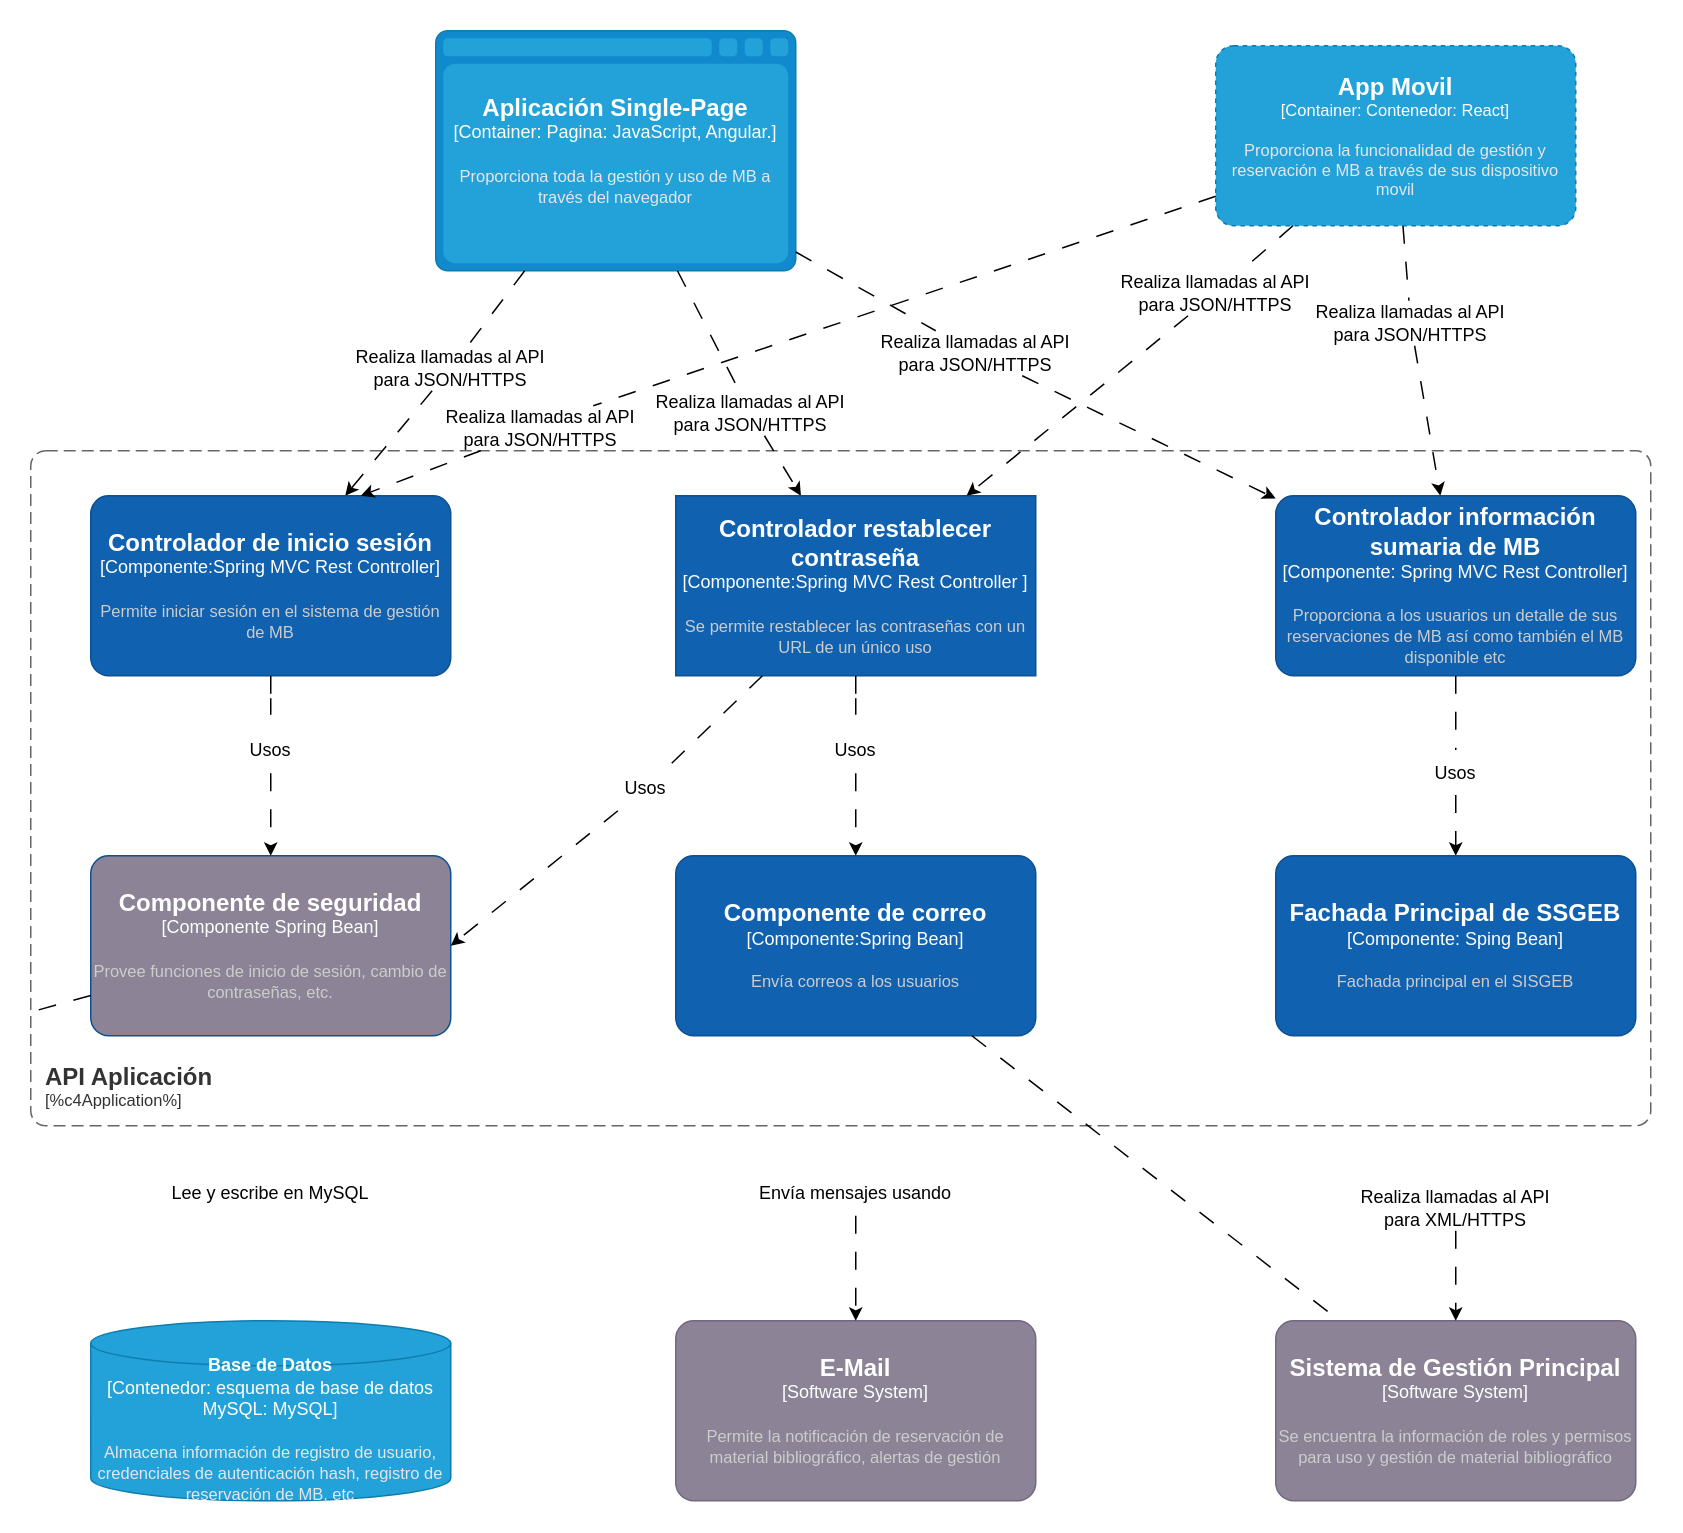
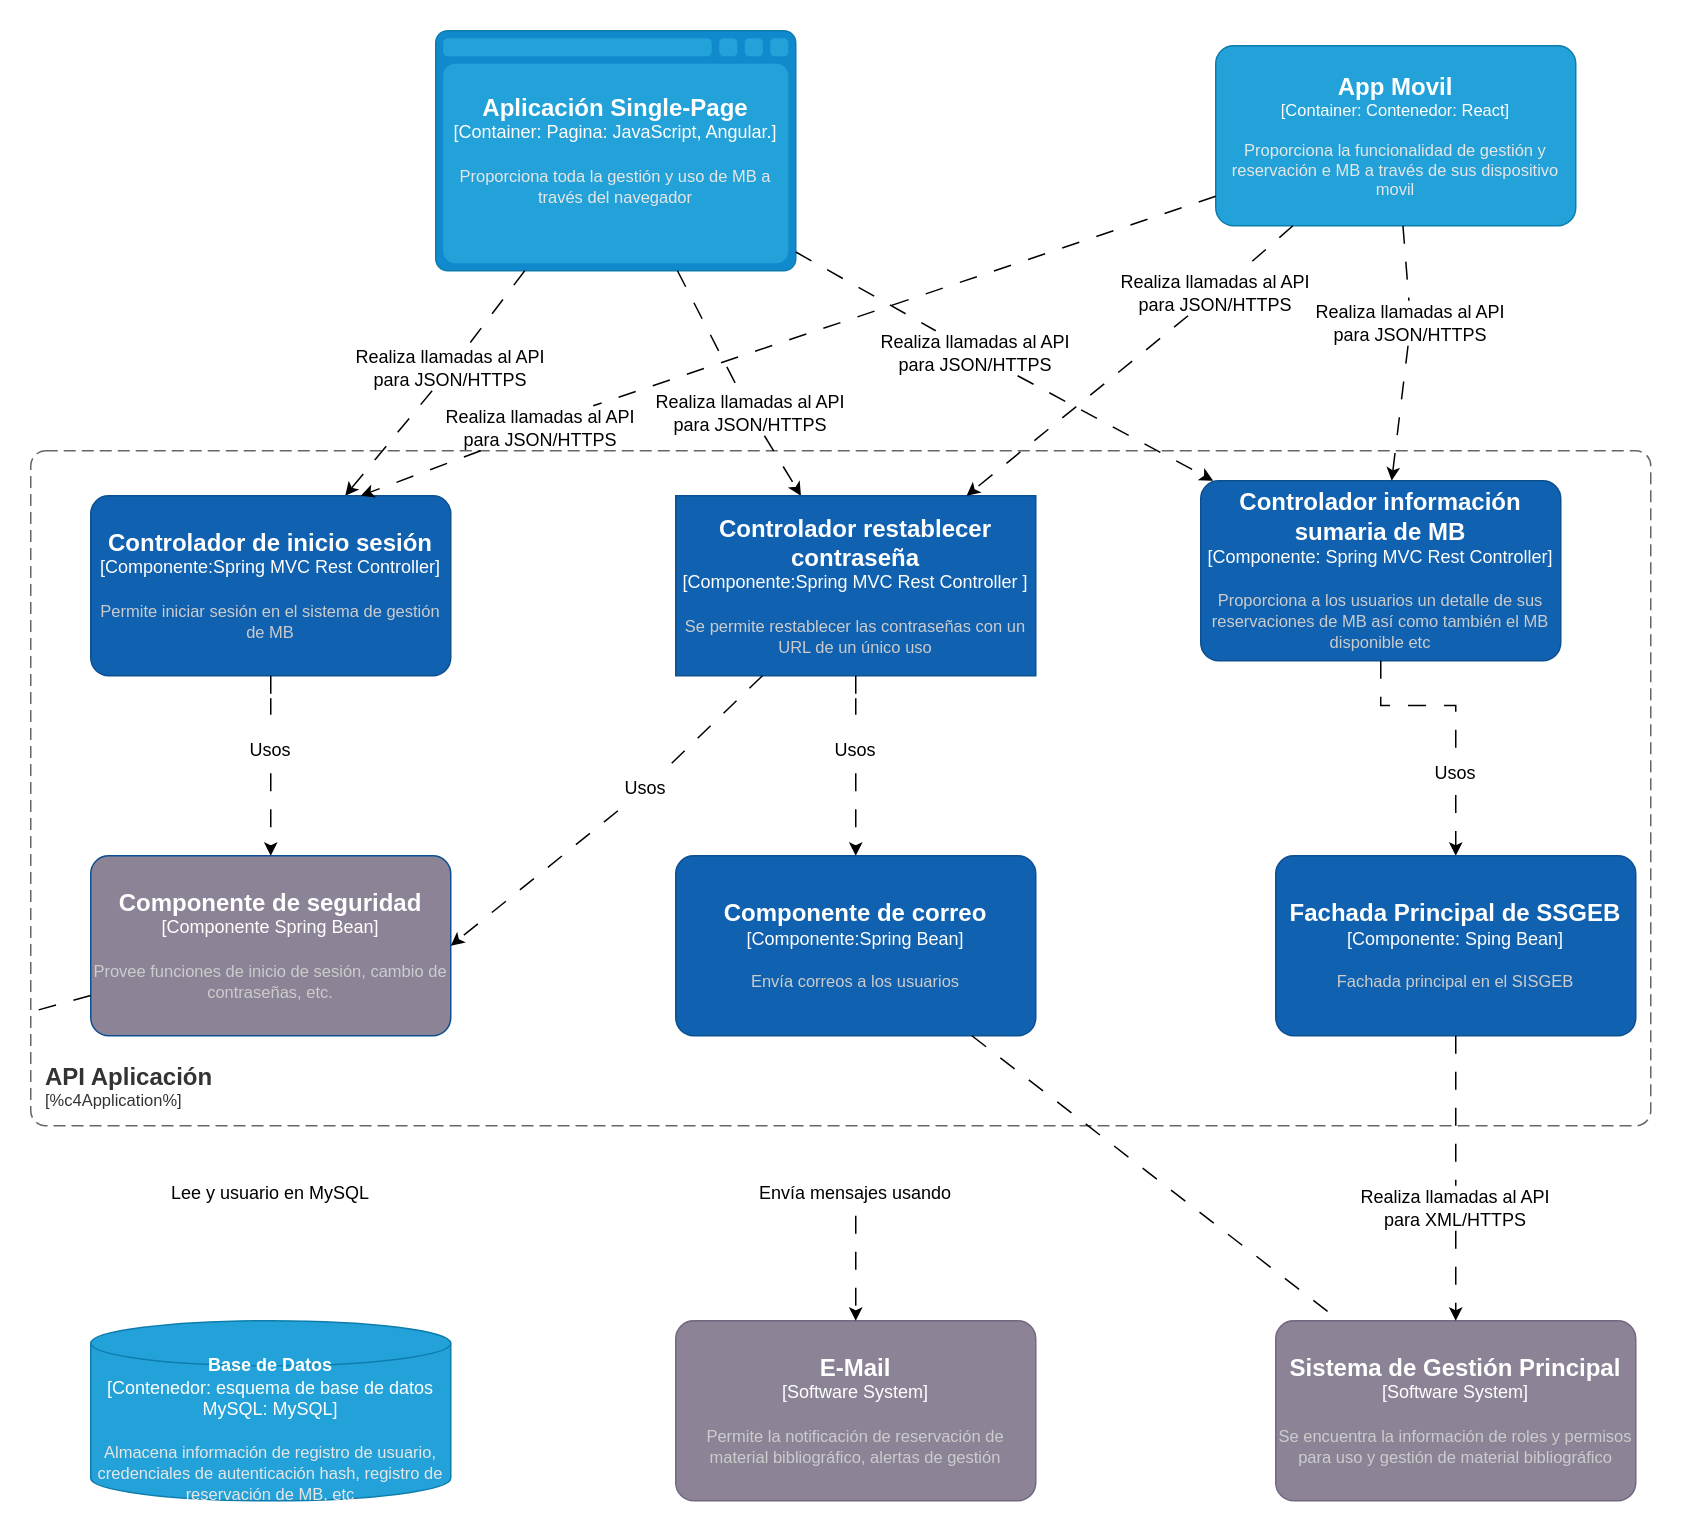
(1396, 136) -> (1396, 136)
(1456, 586) -> (1381, 571)
none -> (1456, 1080)
(271, 1193) -> (271, 1193)
